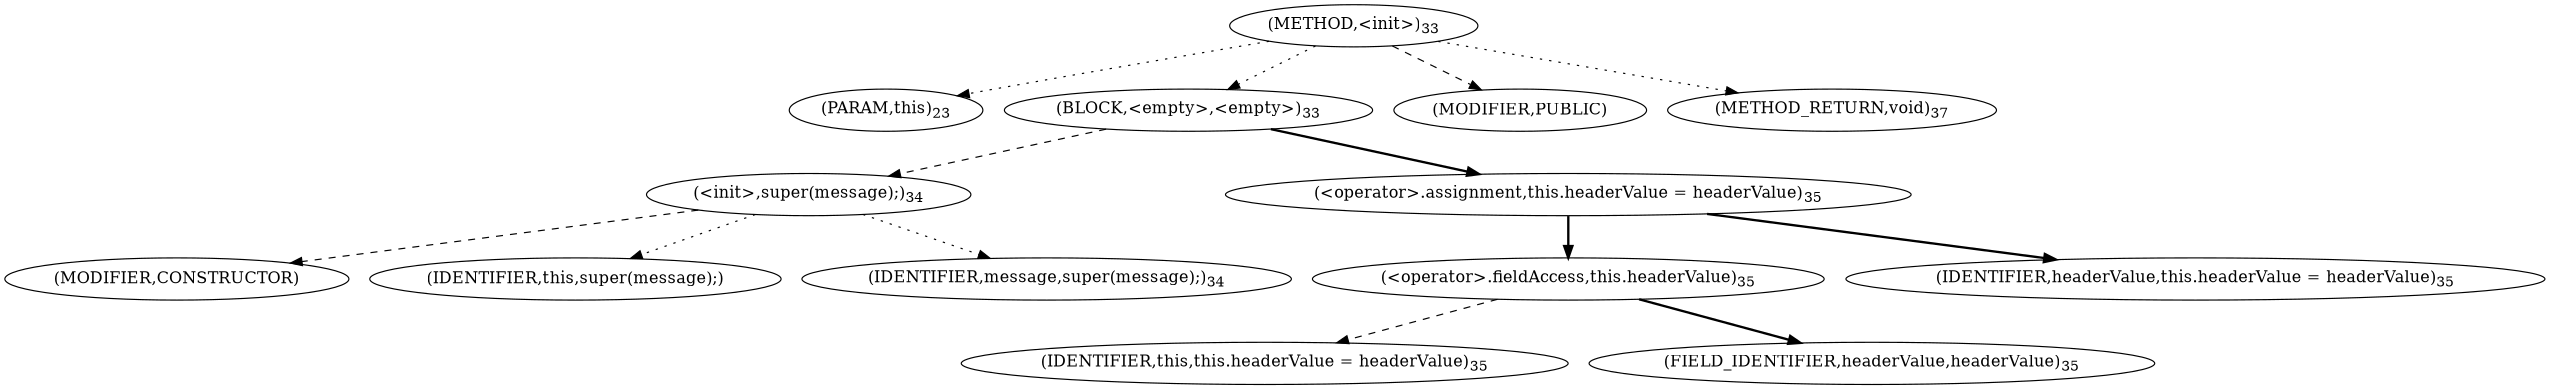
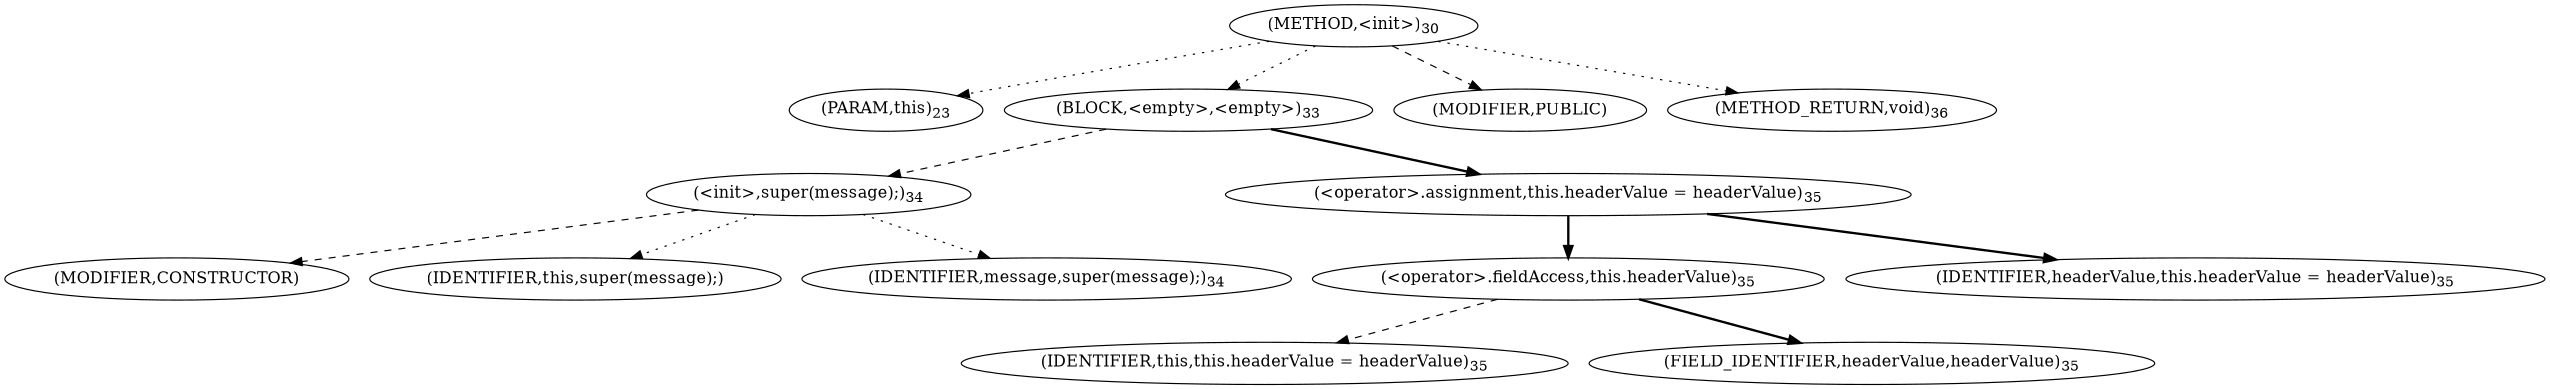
(1431, 24) -> (1431, 24)
(1940, 108) -> (1940, 108)
